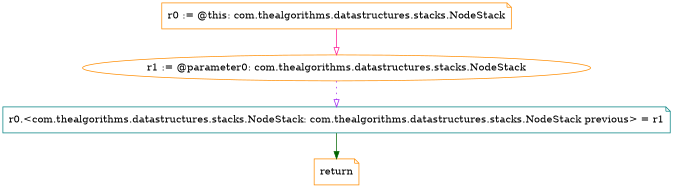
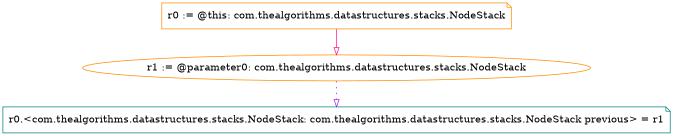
(337, 172) -> none
